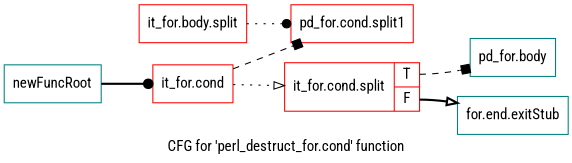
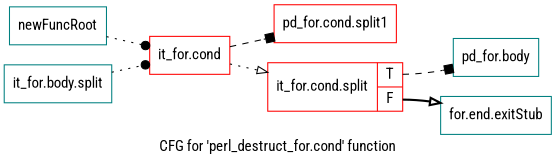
(193, 24) -> (58, 84)
(264, 24) -> (127, 69)
(123, 84) -> (124, 41)
